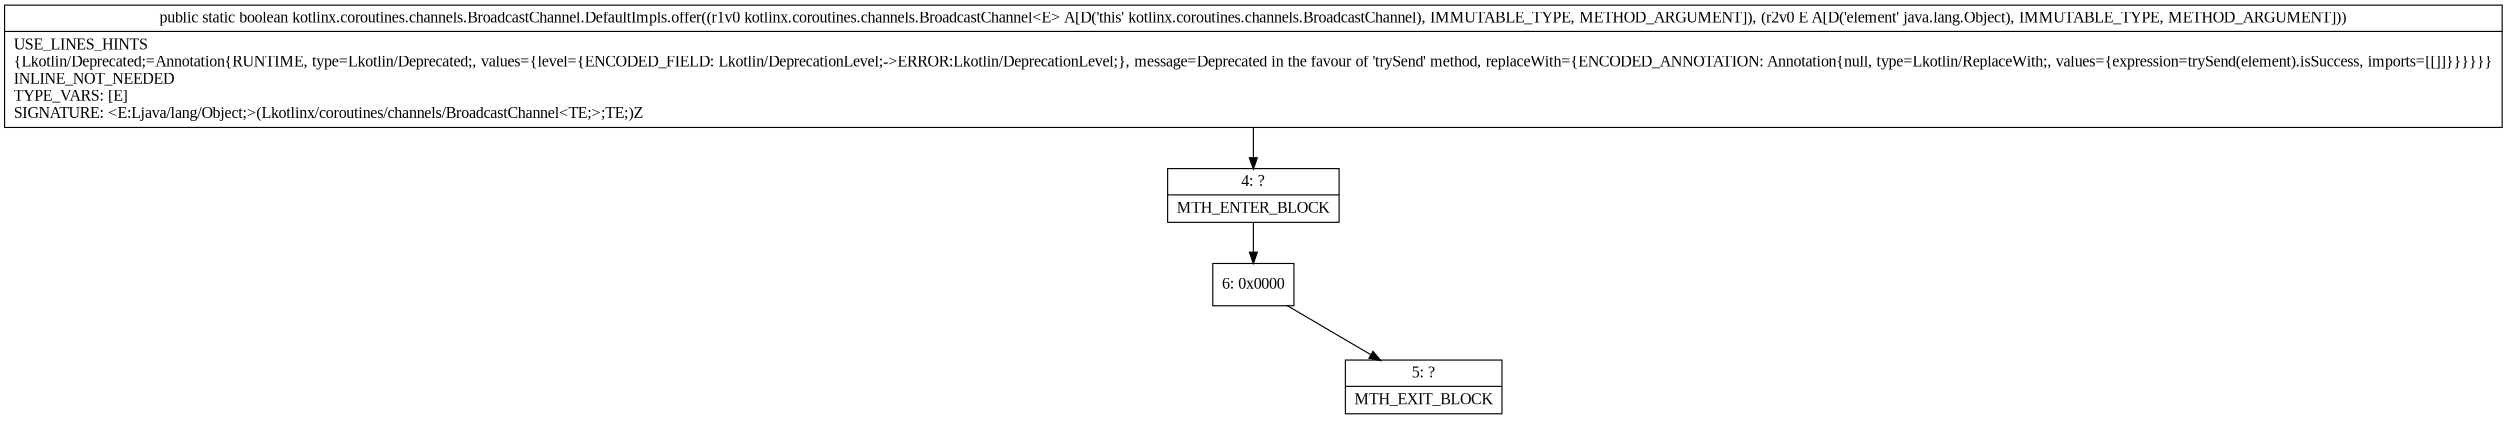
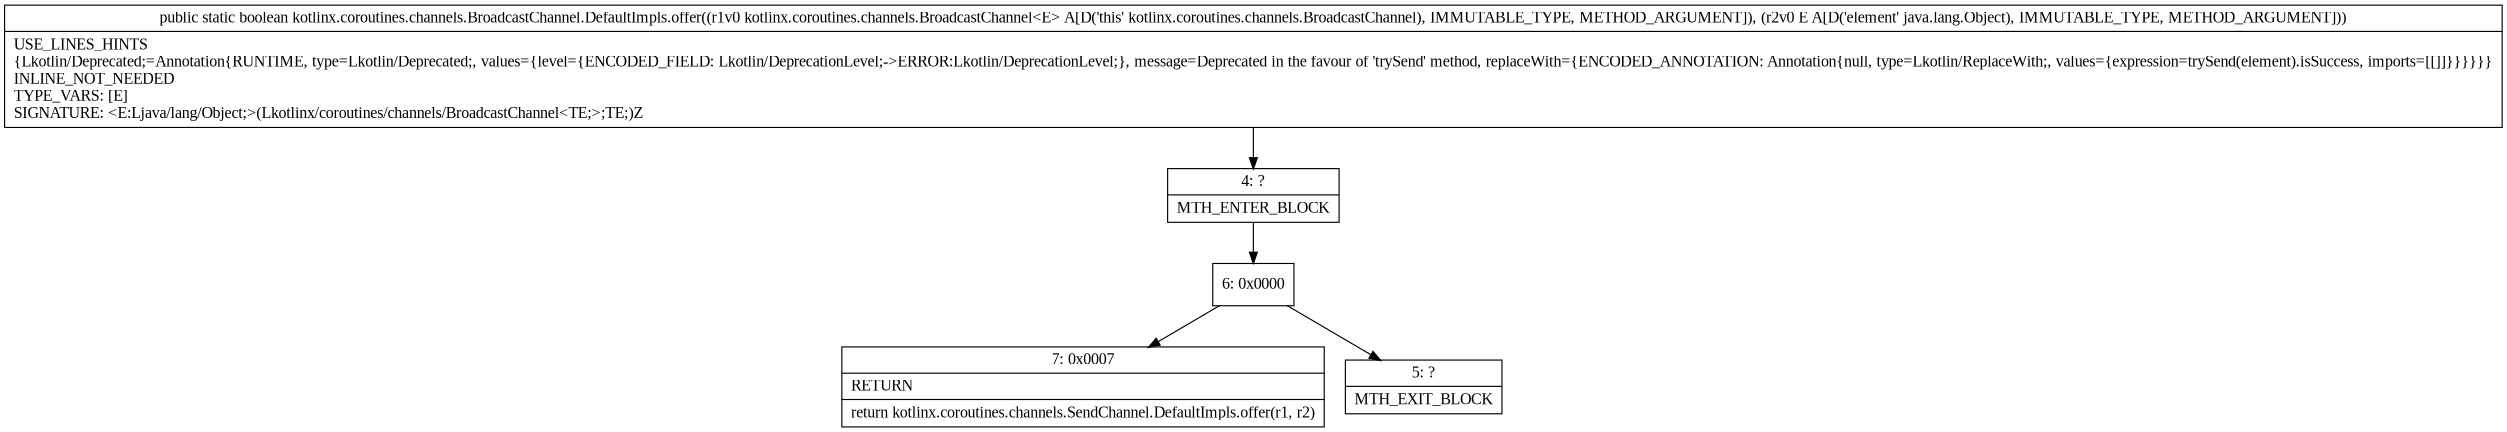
none -> (1083, 387)
